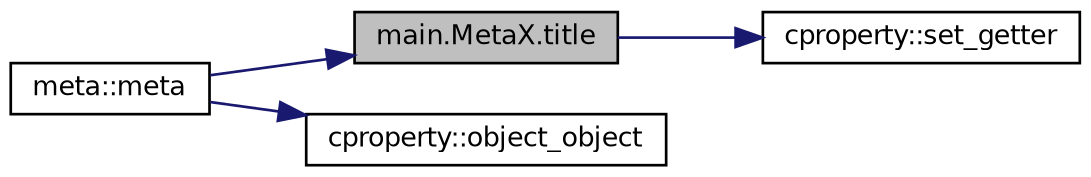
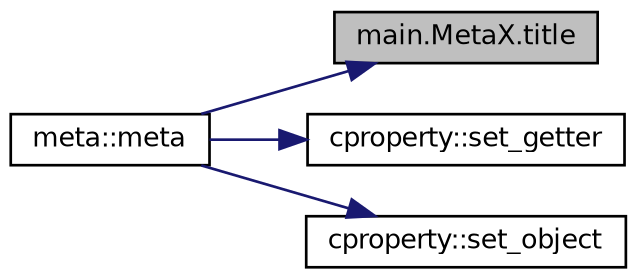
(677, 38) -> (244, 140)
(486, 140) -> (466, 242)
